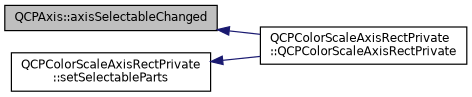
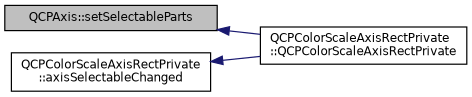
(111, 18) -> (111, 18)
(111, 72) -> (111, 72)
